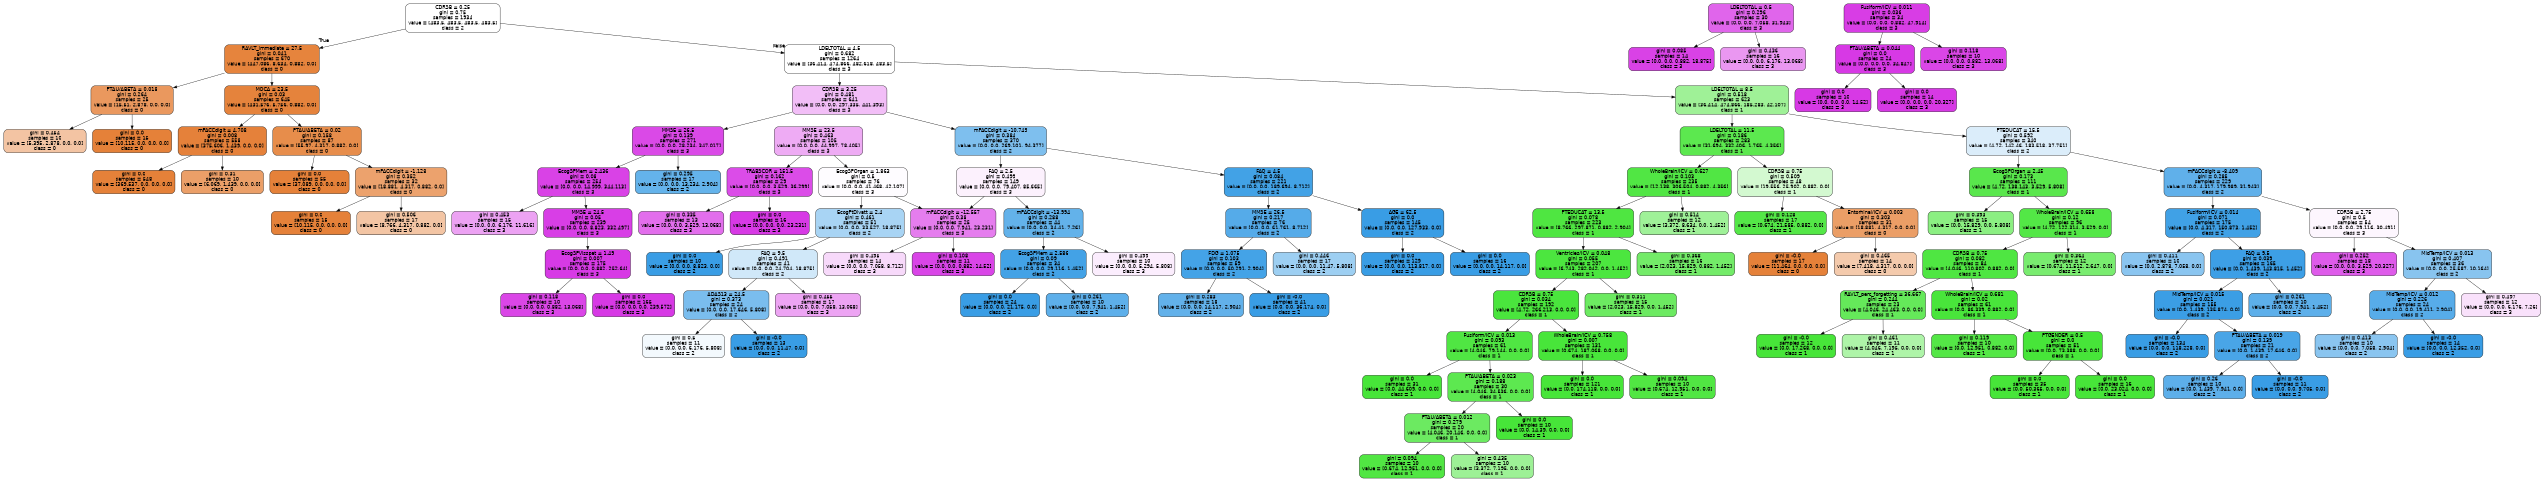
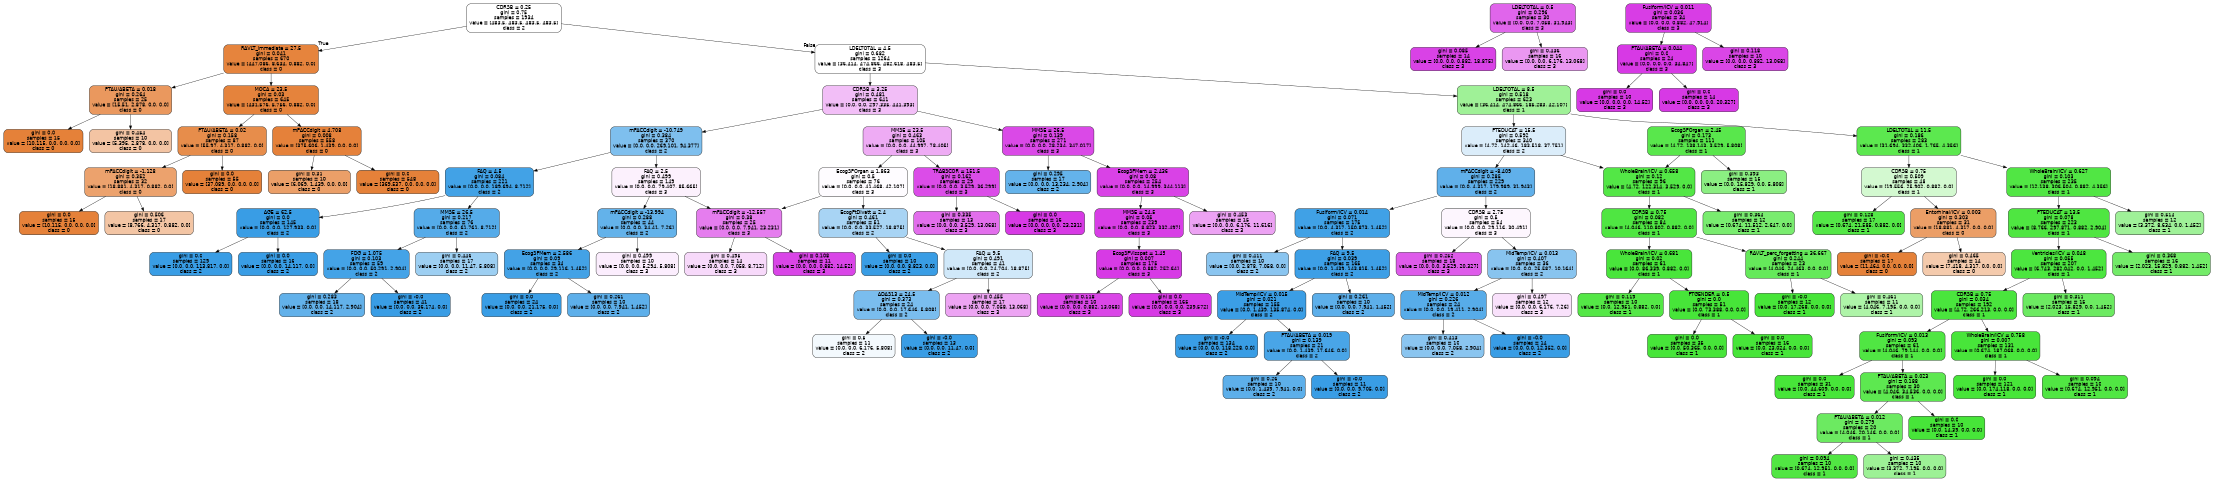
(2018, 160) -> (1580, 161)
